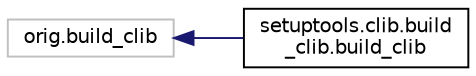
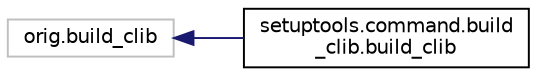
(356, 38) -> (386, 38)
